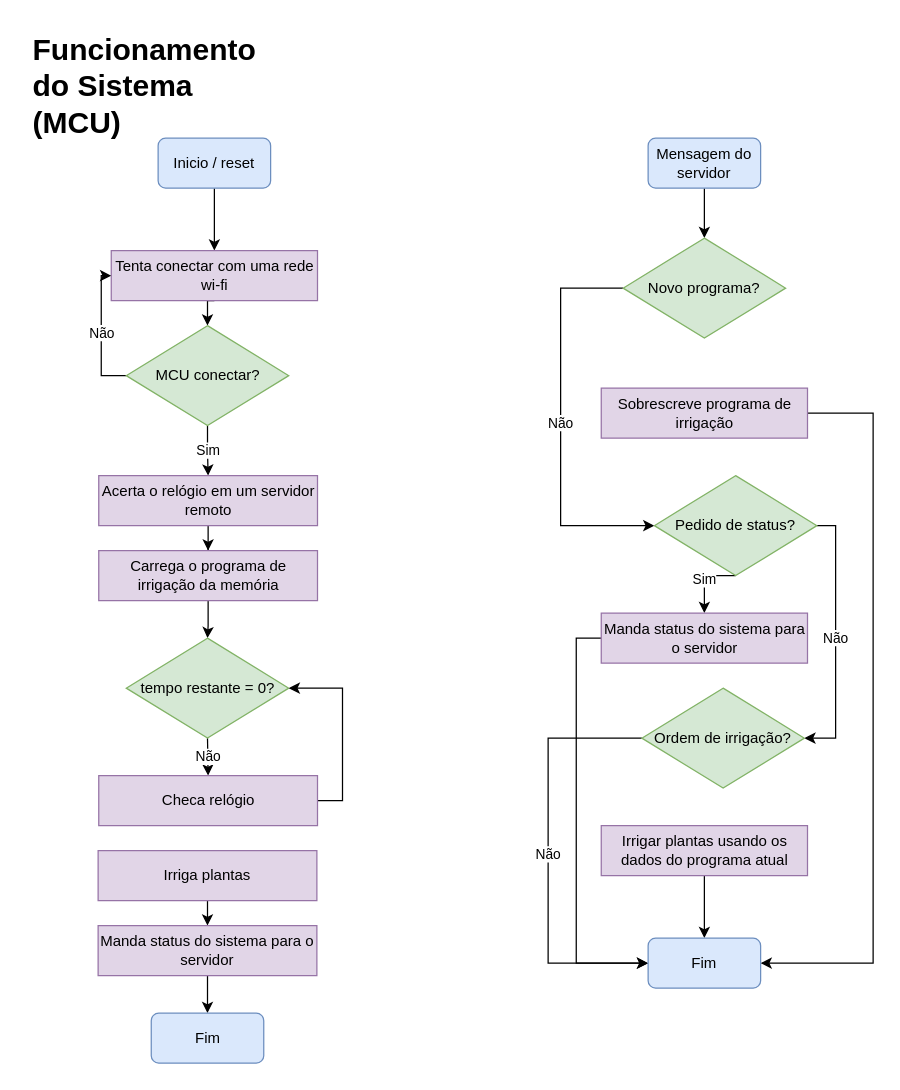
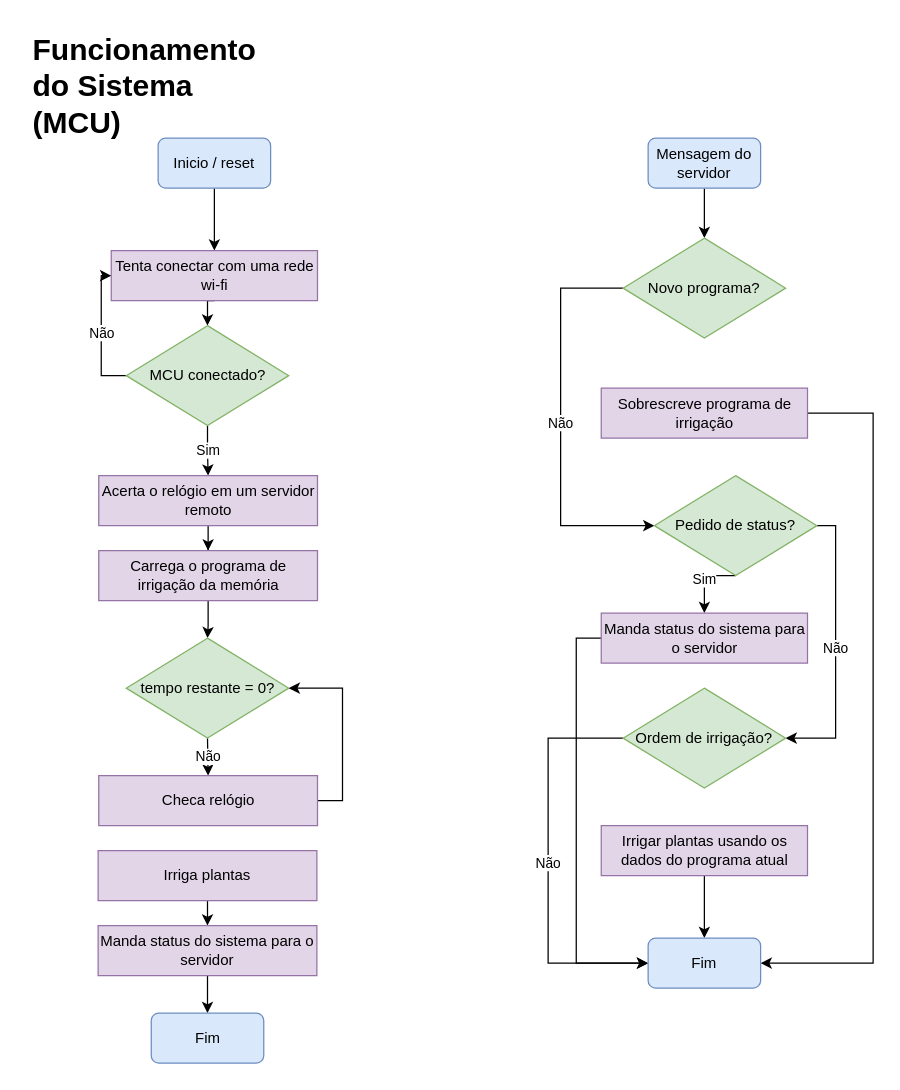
(208, 376) -> (208, 376)
(723, 738) -> (704, 738)
